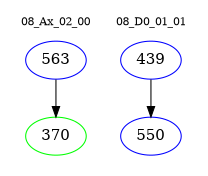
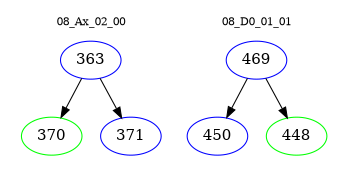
(56, 60) -> (91, 60)
(151, 60) -> (256, 60)
none -> (131, 136)
(151, 136) -> (217, 136)
none -> (297, 136)
